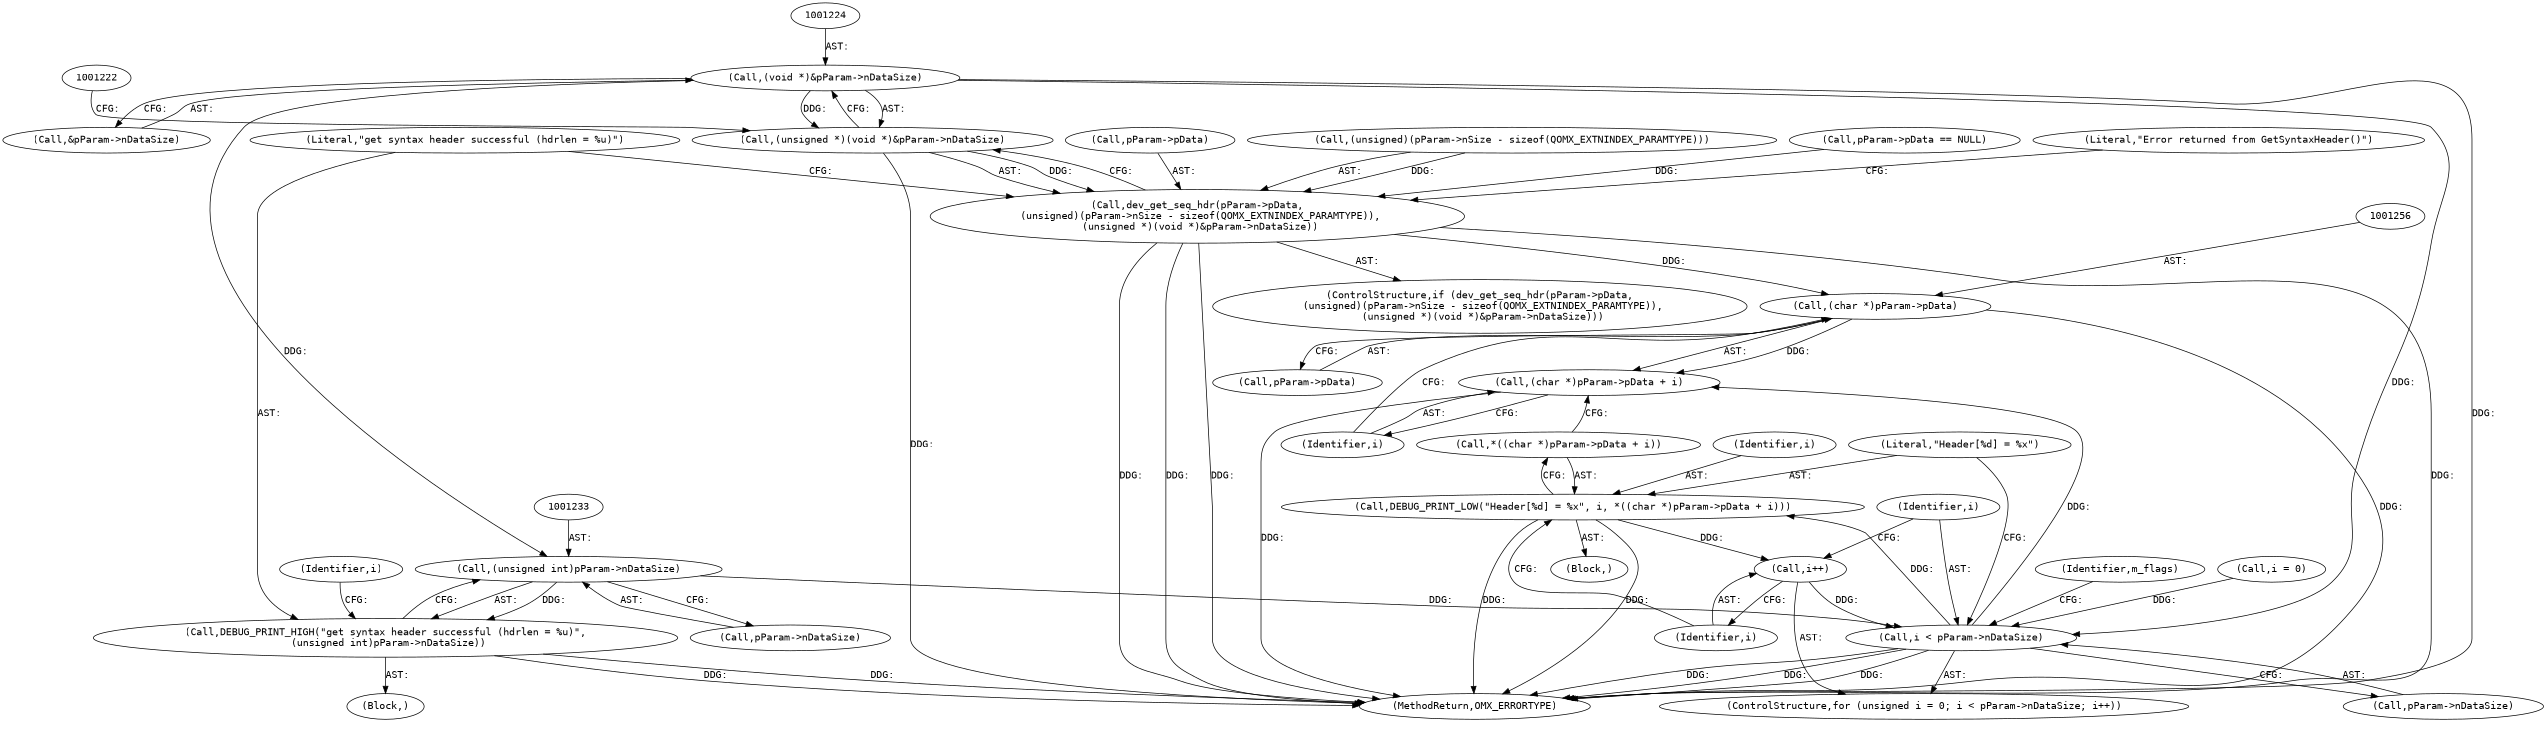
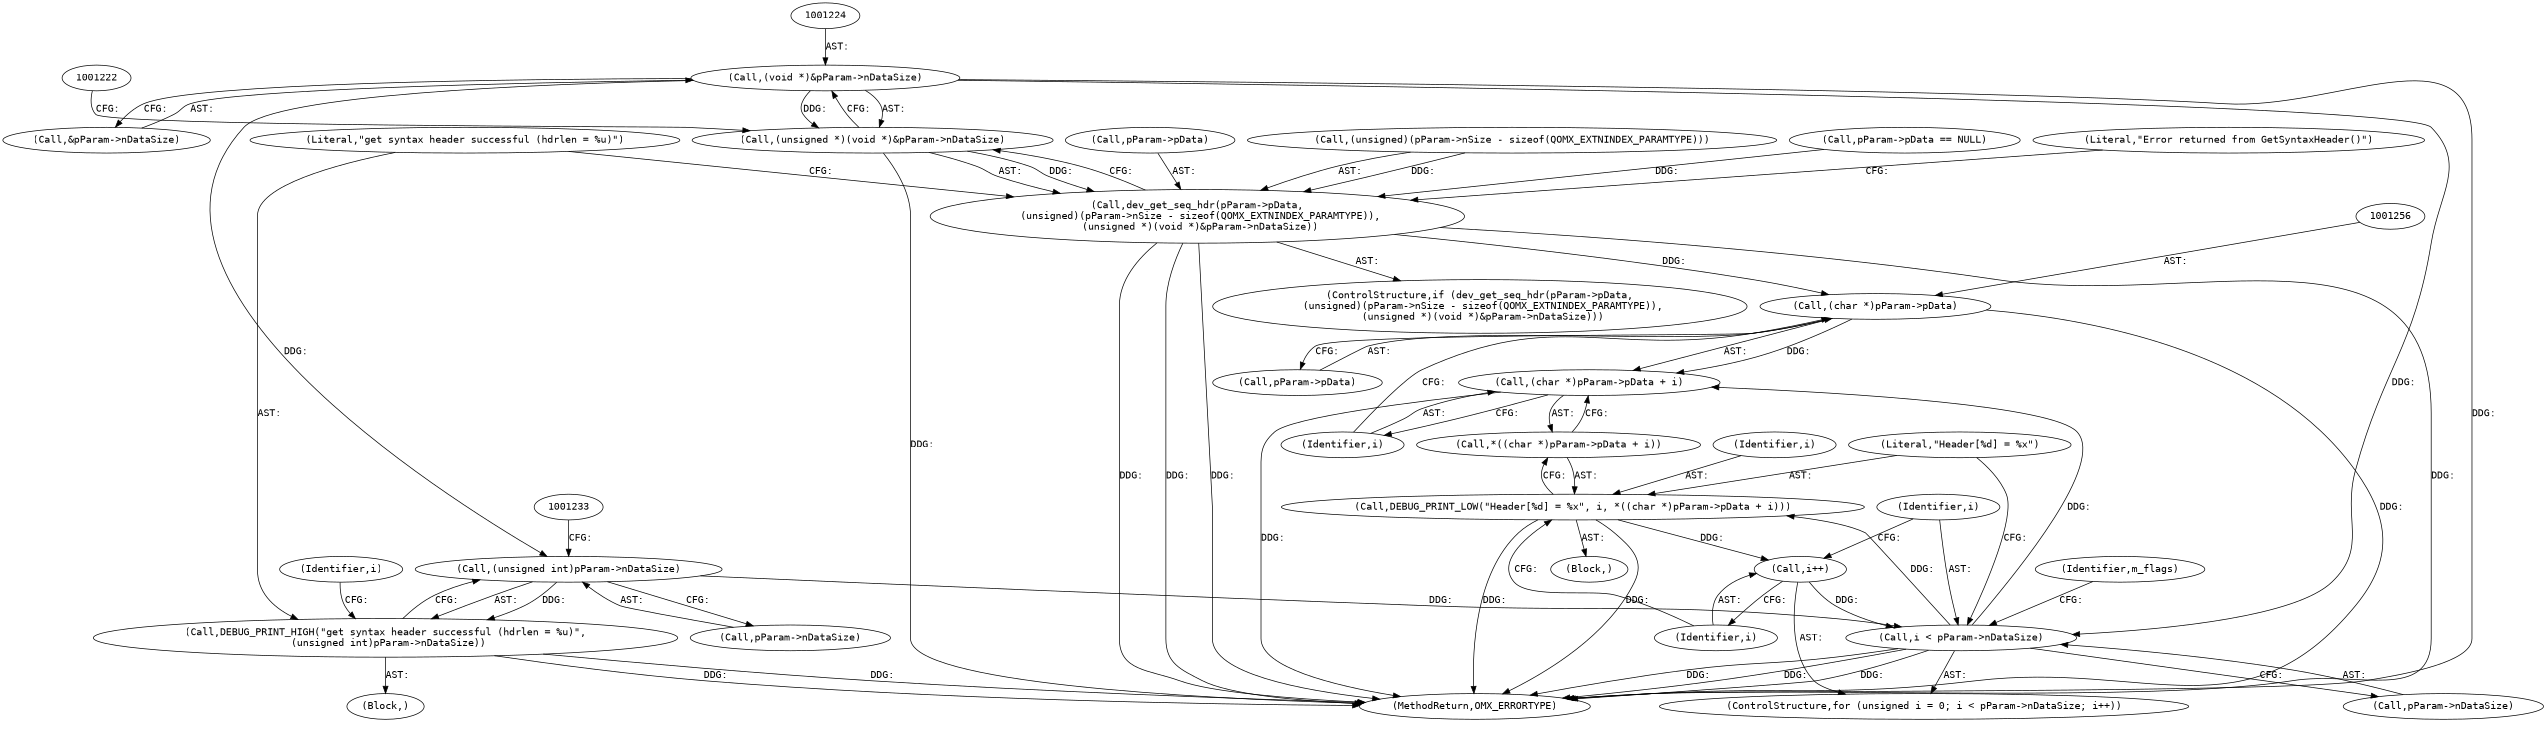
none -> (1552, 408)
(584, 538) -> (584, 538)
(2272, 569) -> none
